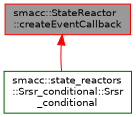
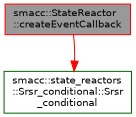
(61, 58) -> (75, 48)
